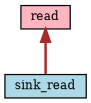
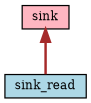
(46, 17) -> (46, 17)
